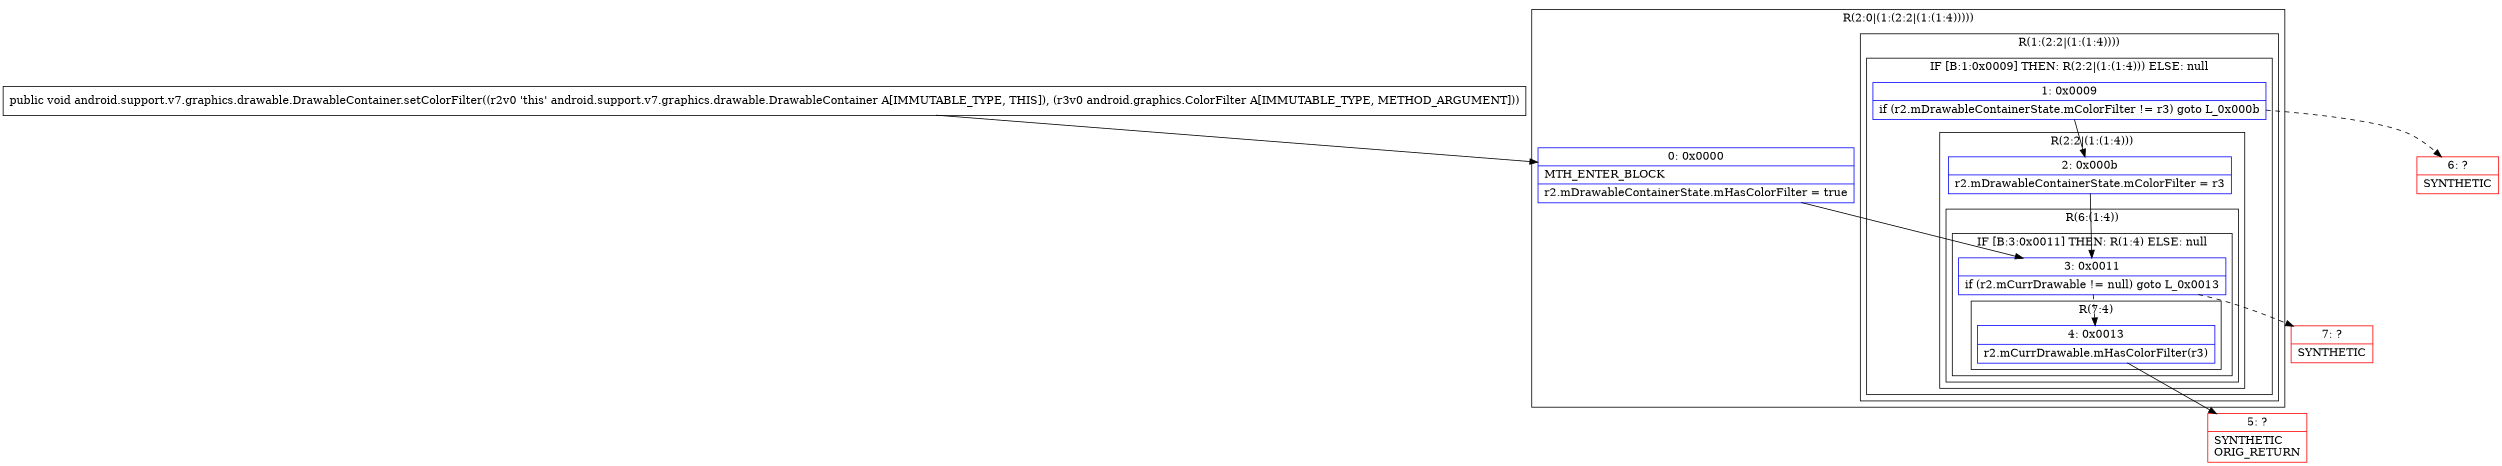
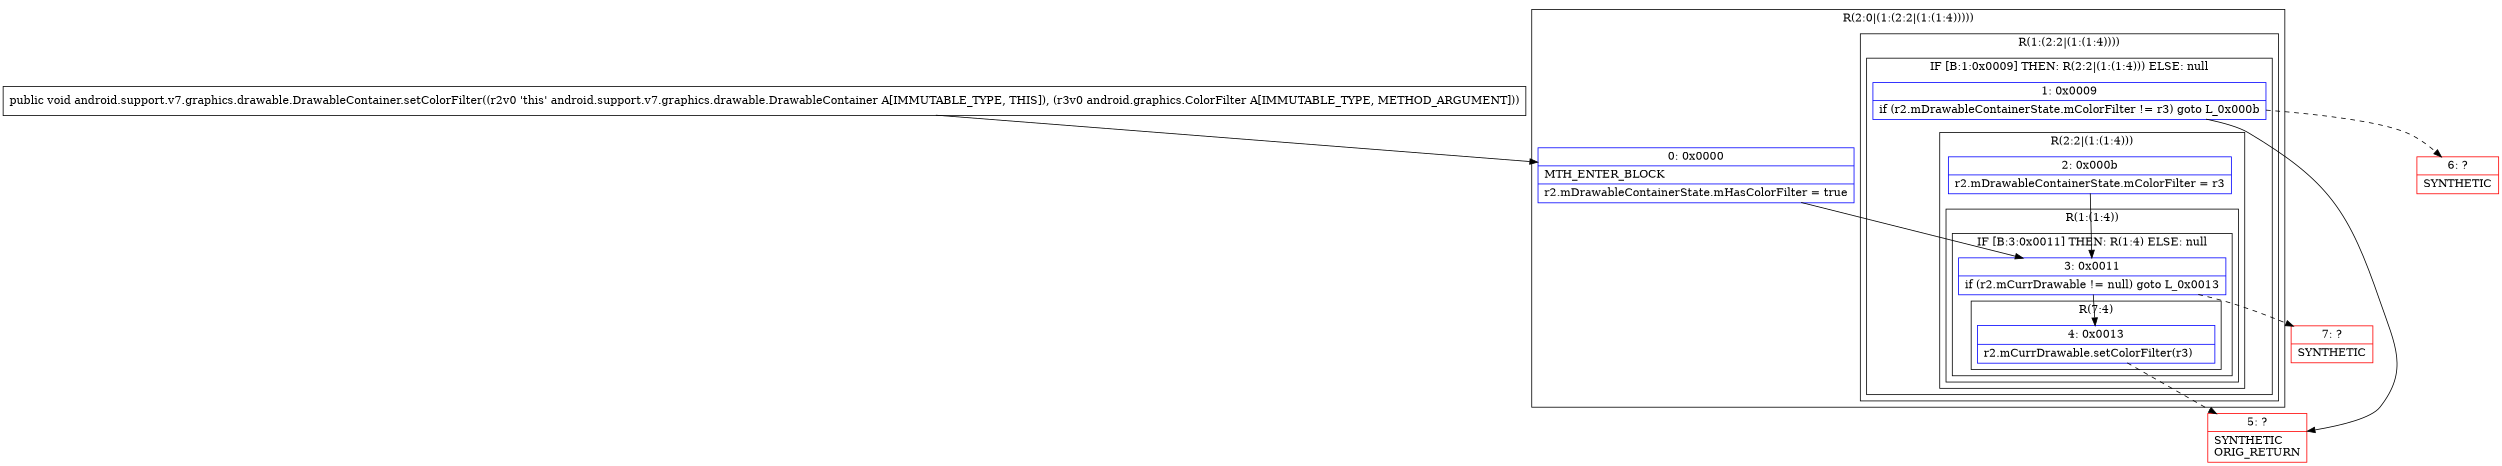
(2079, 137) -> (2366, 262)
(2092, 218) -> (2092, 218)
(2094, 306) -> (2094, 306)
(2096, 353) -> (2088, 353)
(2168, 386) -> (2168, 386)
